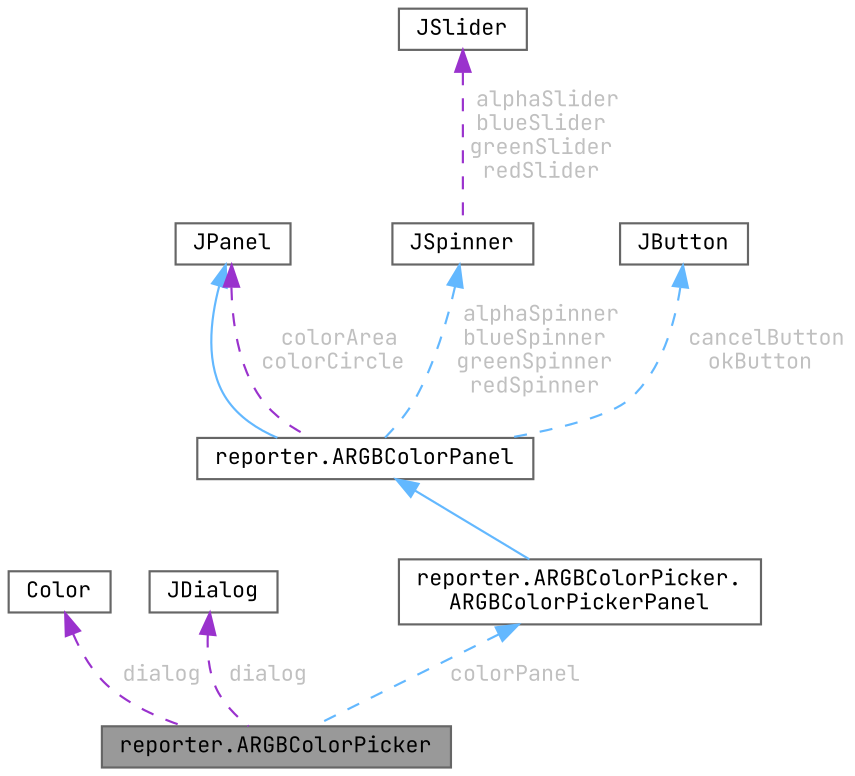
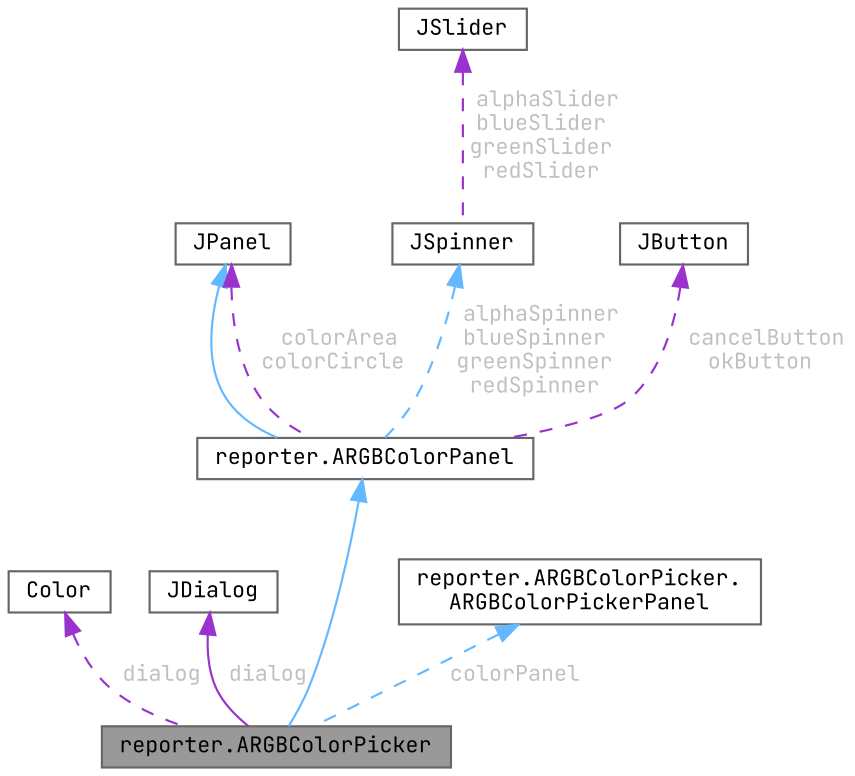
(628, 400) -> (628, 400)
(472, 525) -> (332, 617)
(215, 686) -> (215, 686)
